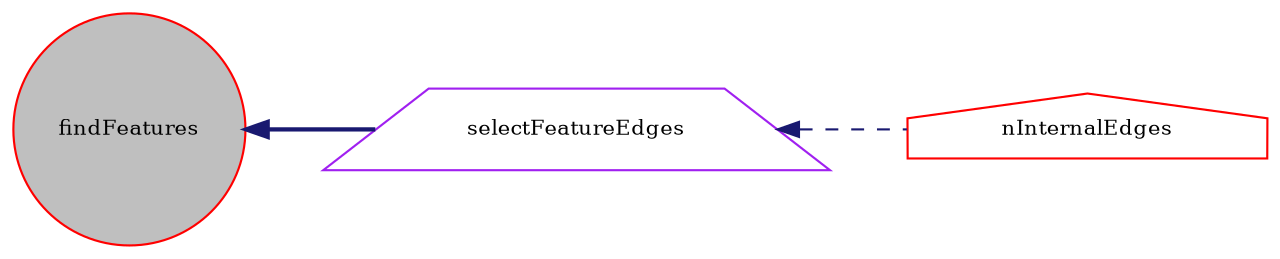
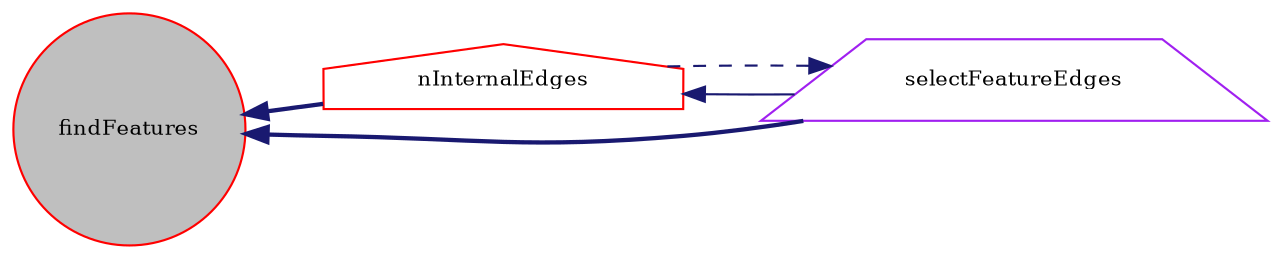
none -> (750, 95)
none -> (295, 108)
